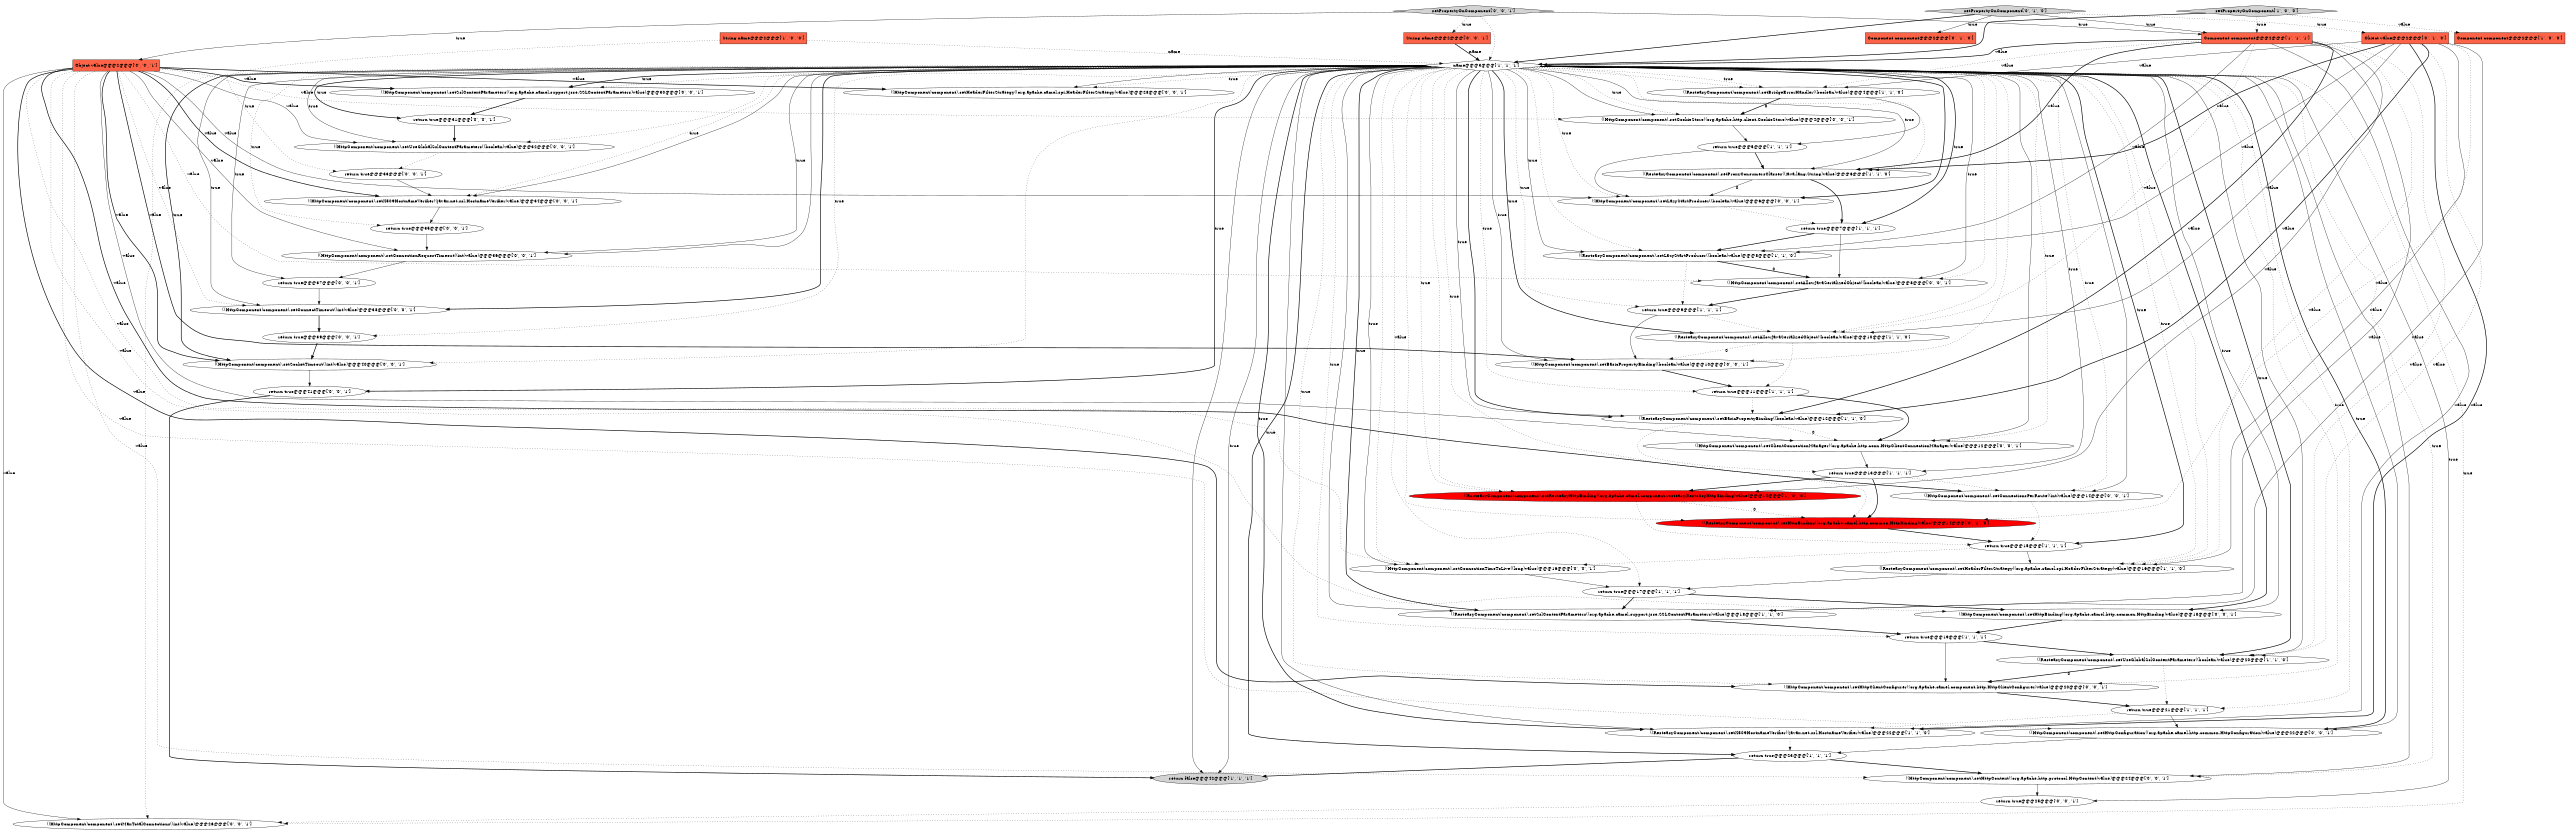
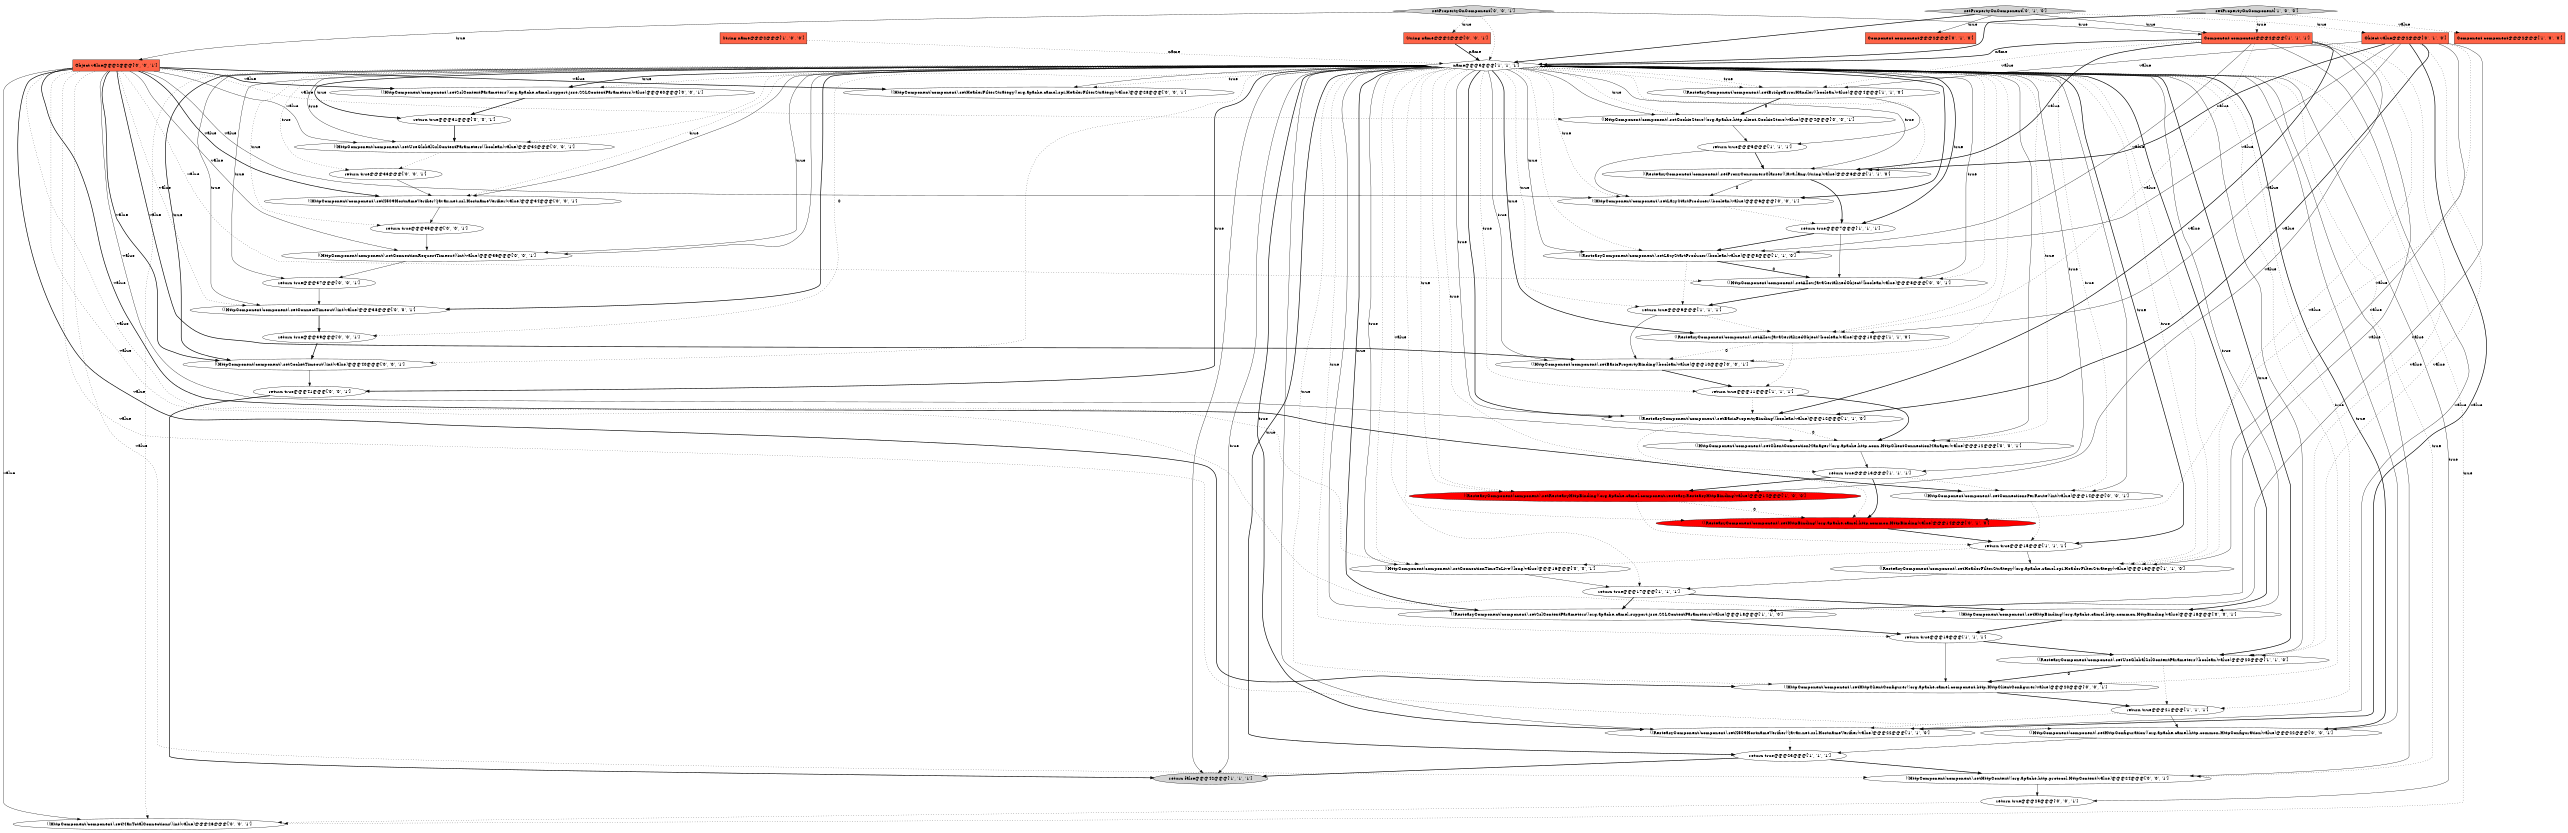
(2002, 52) -> (2002, 52)
(399, 56) -> (795, 68)
(840, 201) -> (840, 201)
